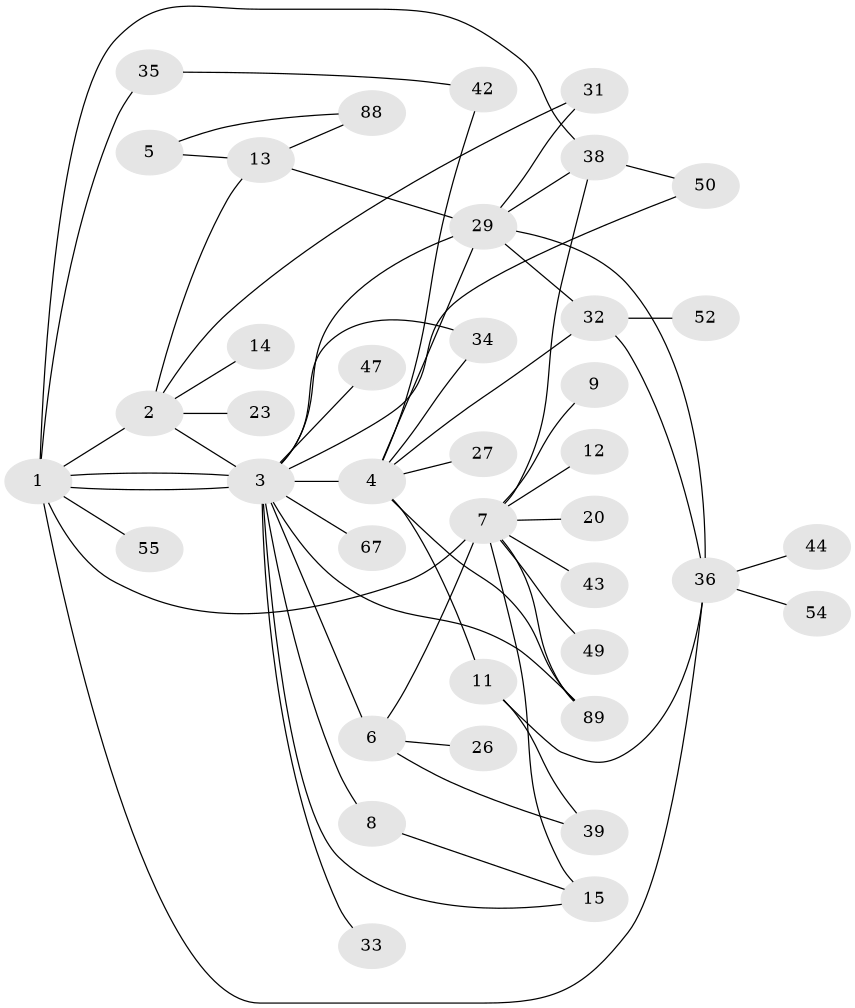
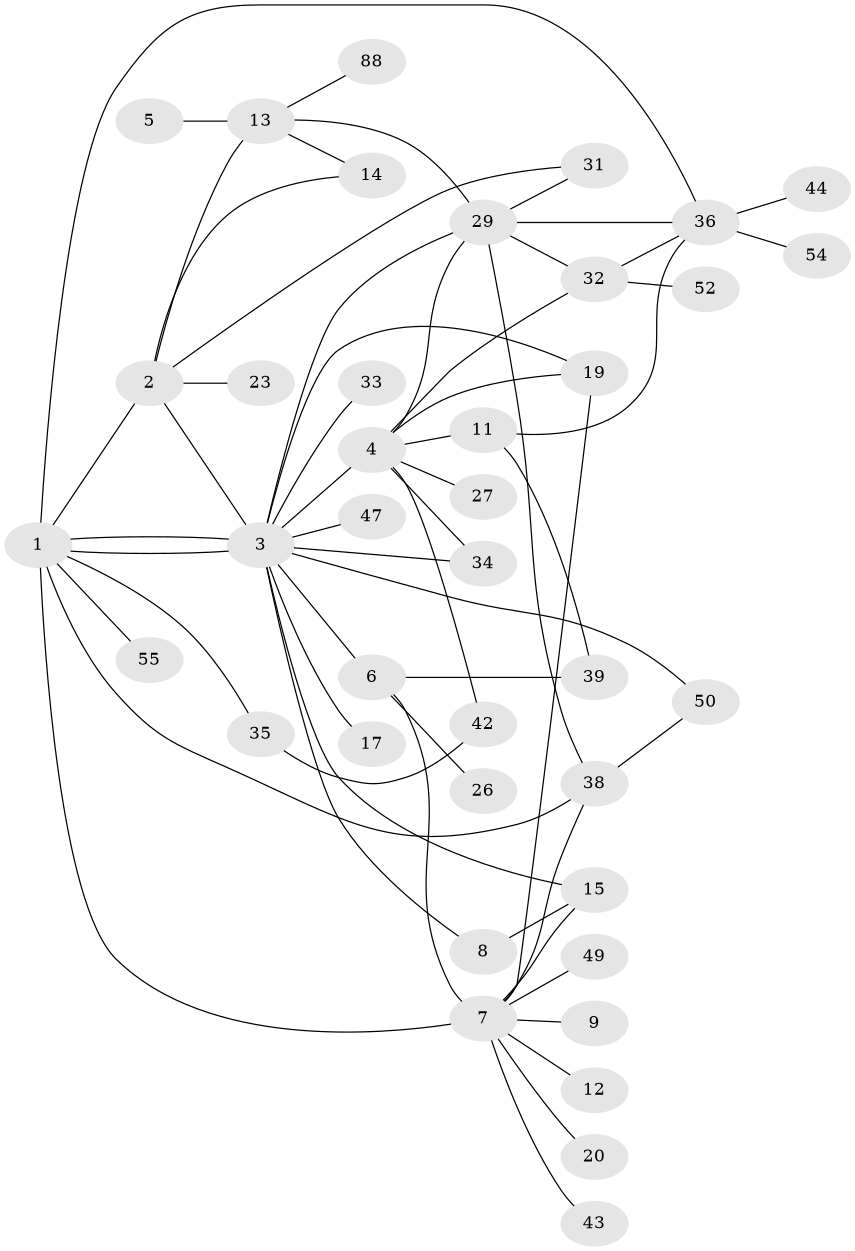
(258, 121) -> none
none -> (317, 148)
(372, 548) -> (372, 744)
(595, 719) -> (595, 373)
